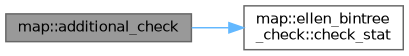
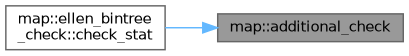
(210, 28) -> (184, 28)
